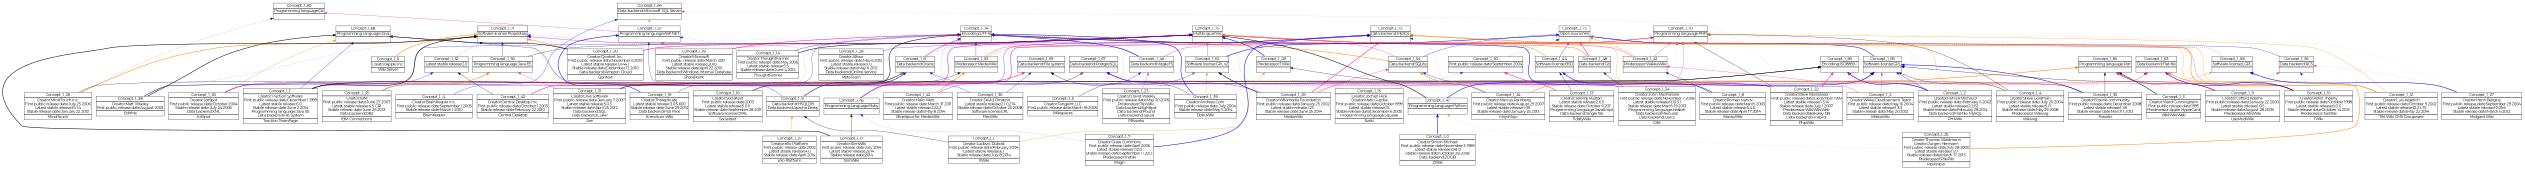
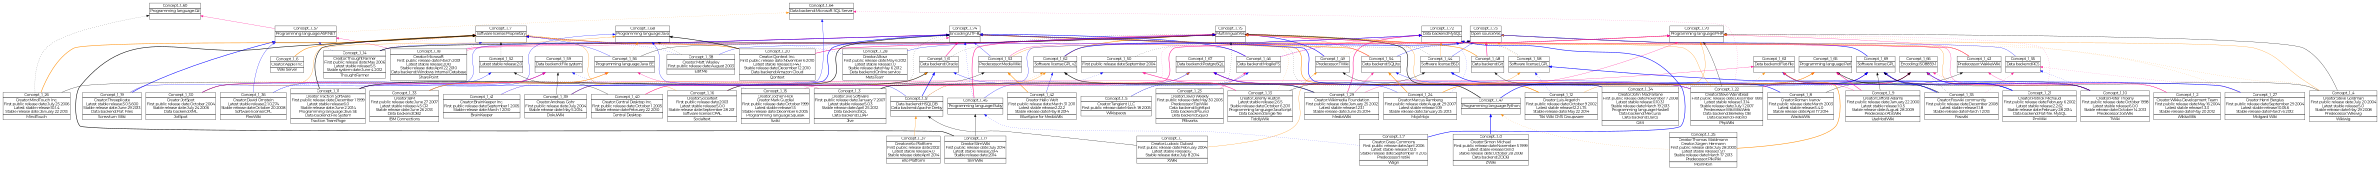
(236, 51) -> (672, 49)
(768, 70) -> (355, 70)
(980, 82) -> none
(2174, 106) -> none
